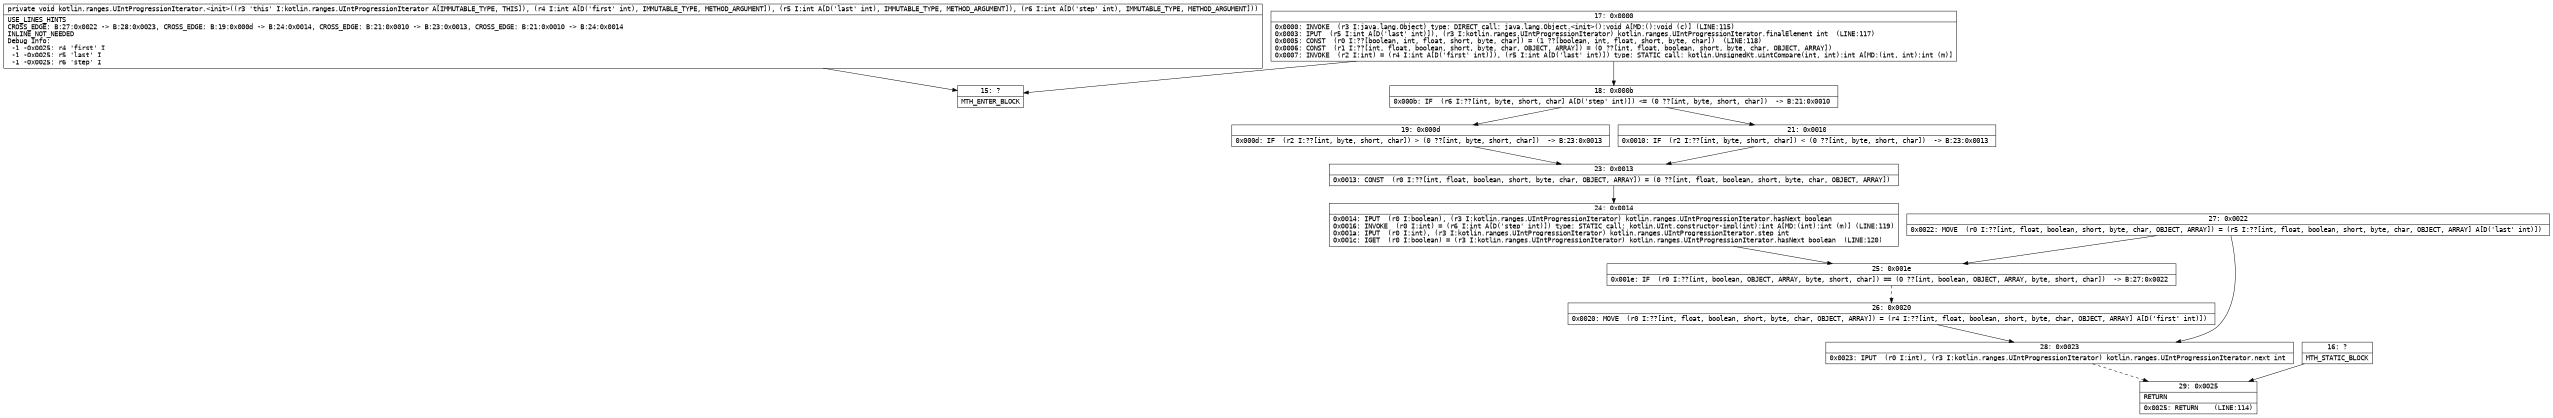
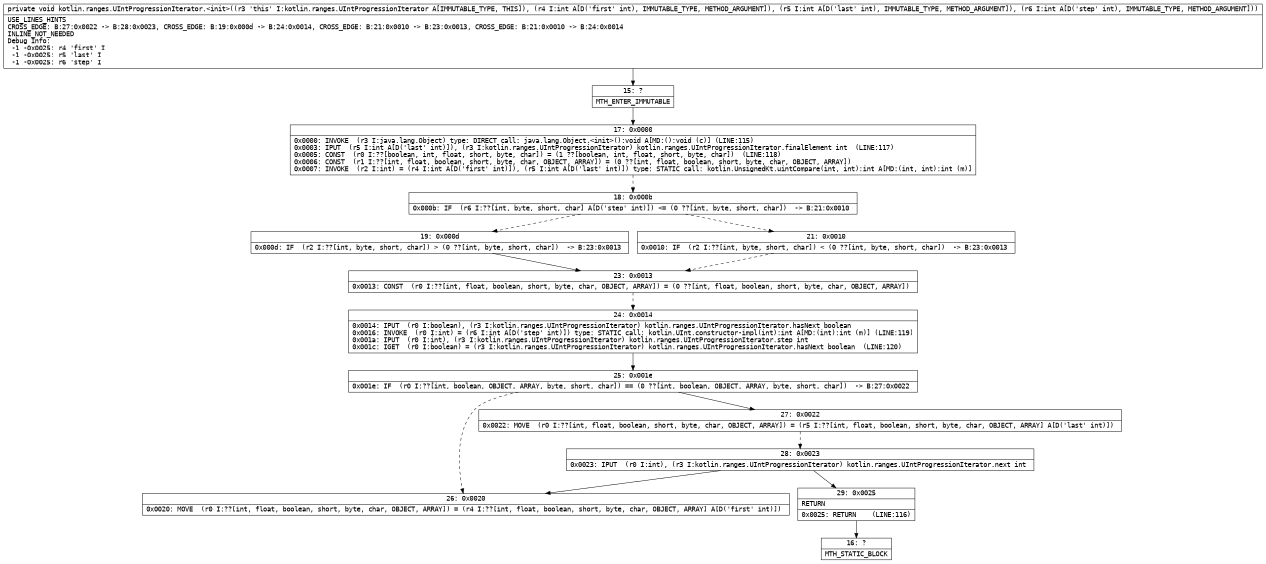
(1614, 71) -> (633, 181)
(1192, 77) -> (633, 114)
(990, 102) -> (633, 102)
(1520, 116) -> (539, 222)
(1708, 116) -> (727, 222)
(1713, 155) -> (732, 262)
(1614, 192) -> (633, 299)
(2062, 249) -> (714, 400)
(2231, 303) -> (800, 438)
(1973, 333) -> (635, 482)
(2118, 372) -> (823, 478)
(2279, 372) -> (856, 527)
(2198, 408) -> (856, 515)
